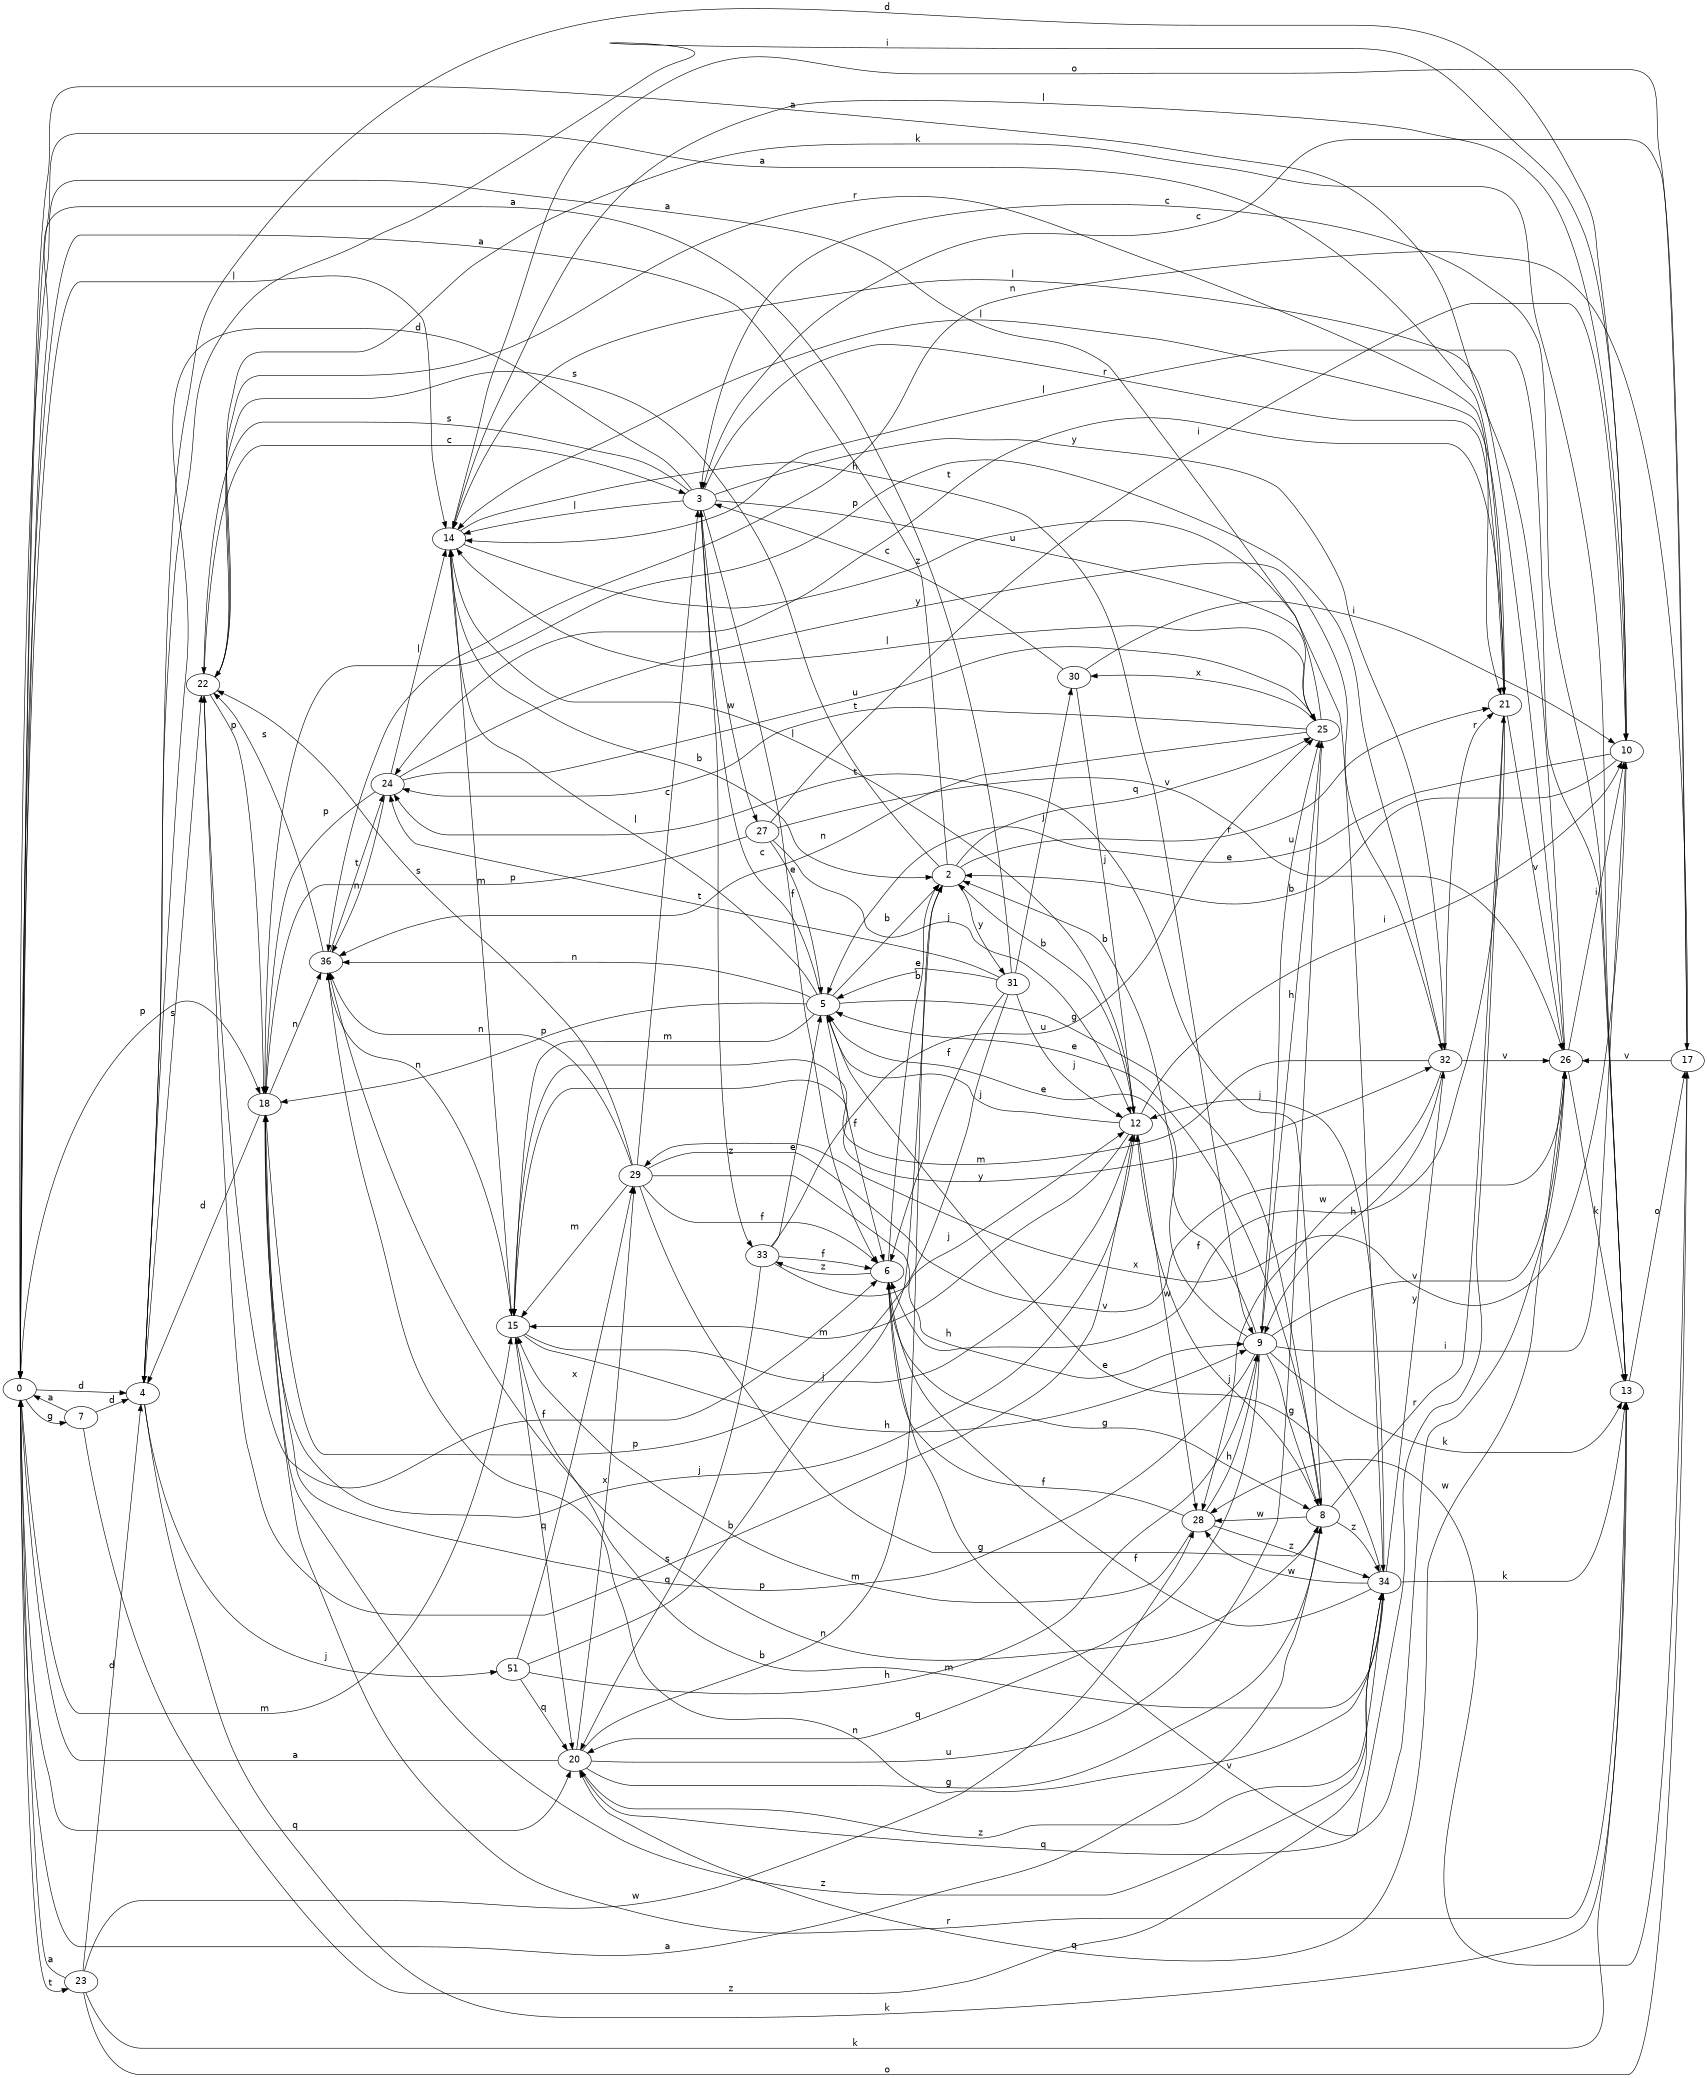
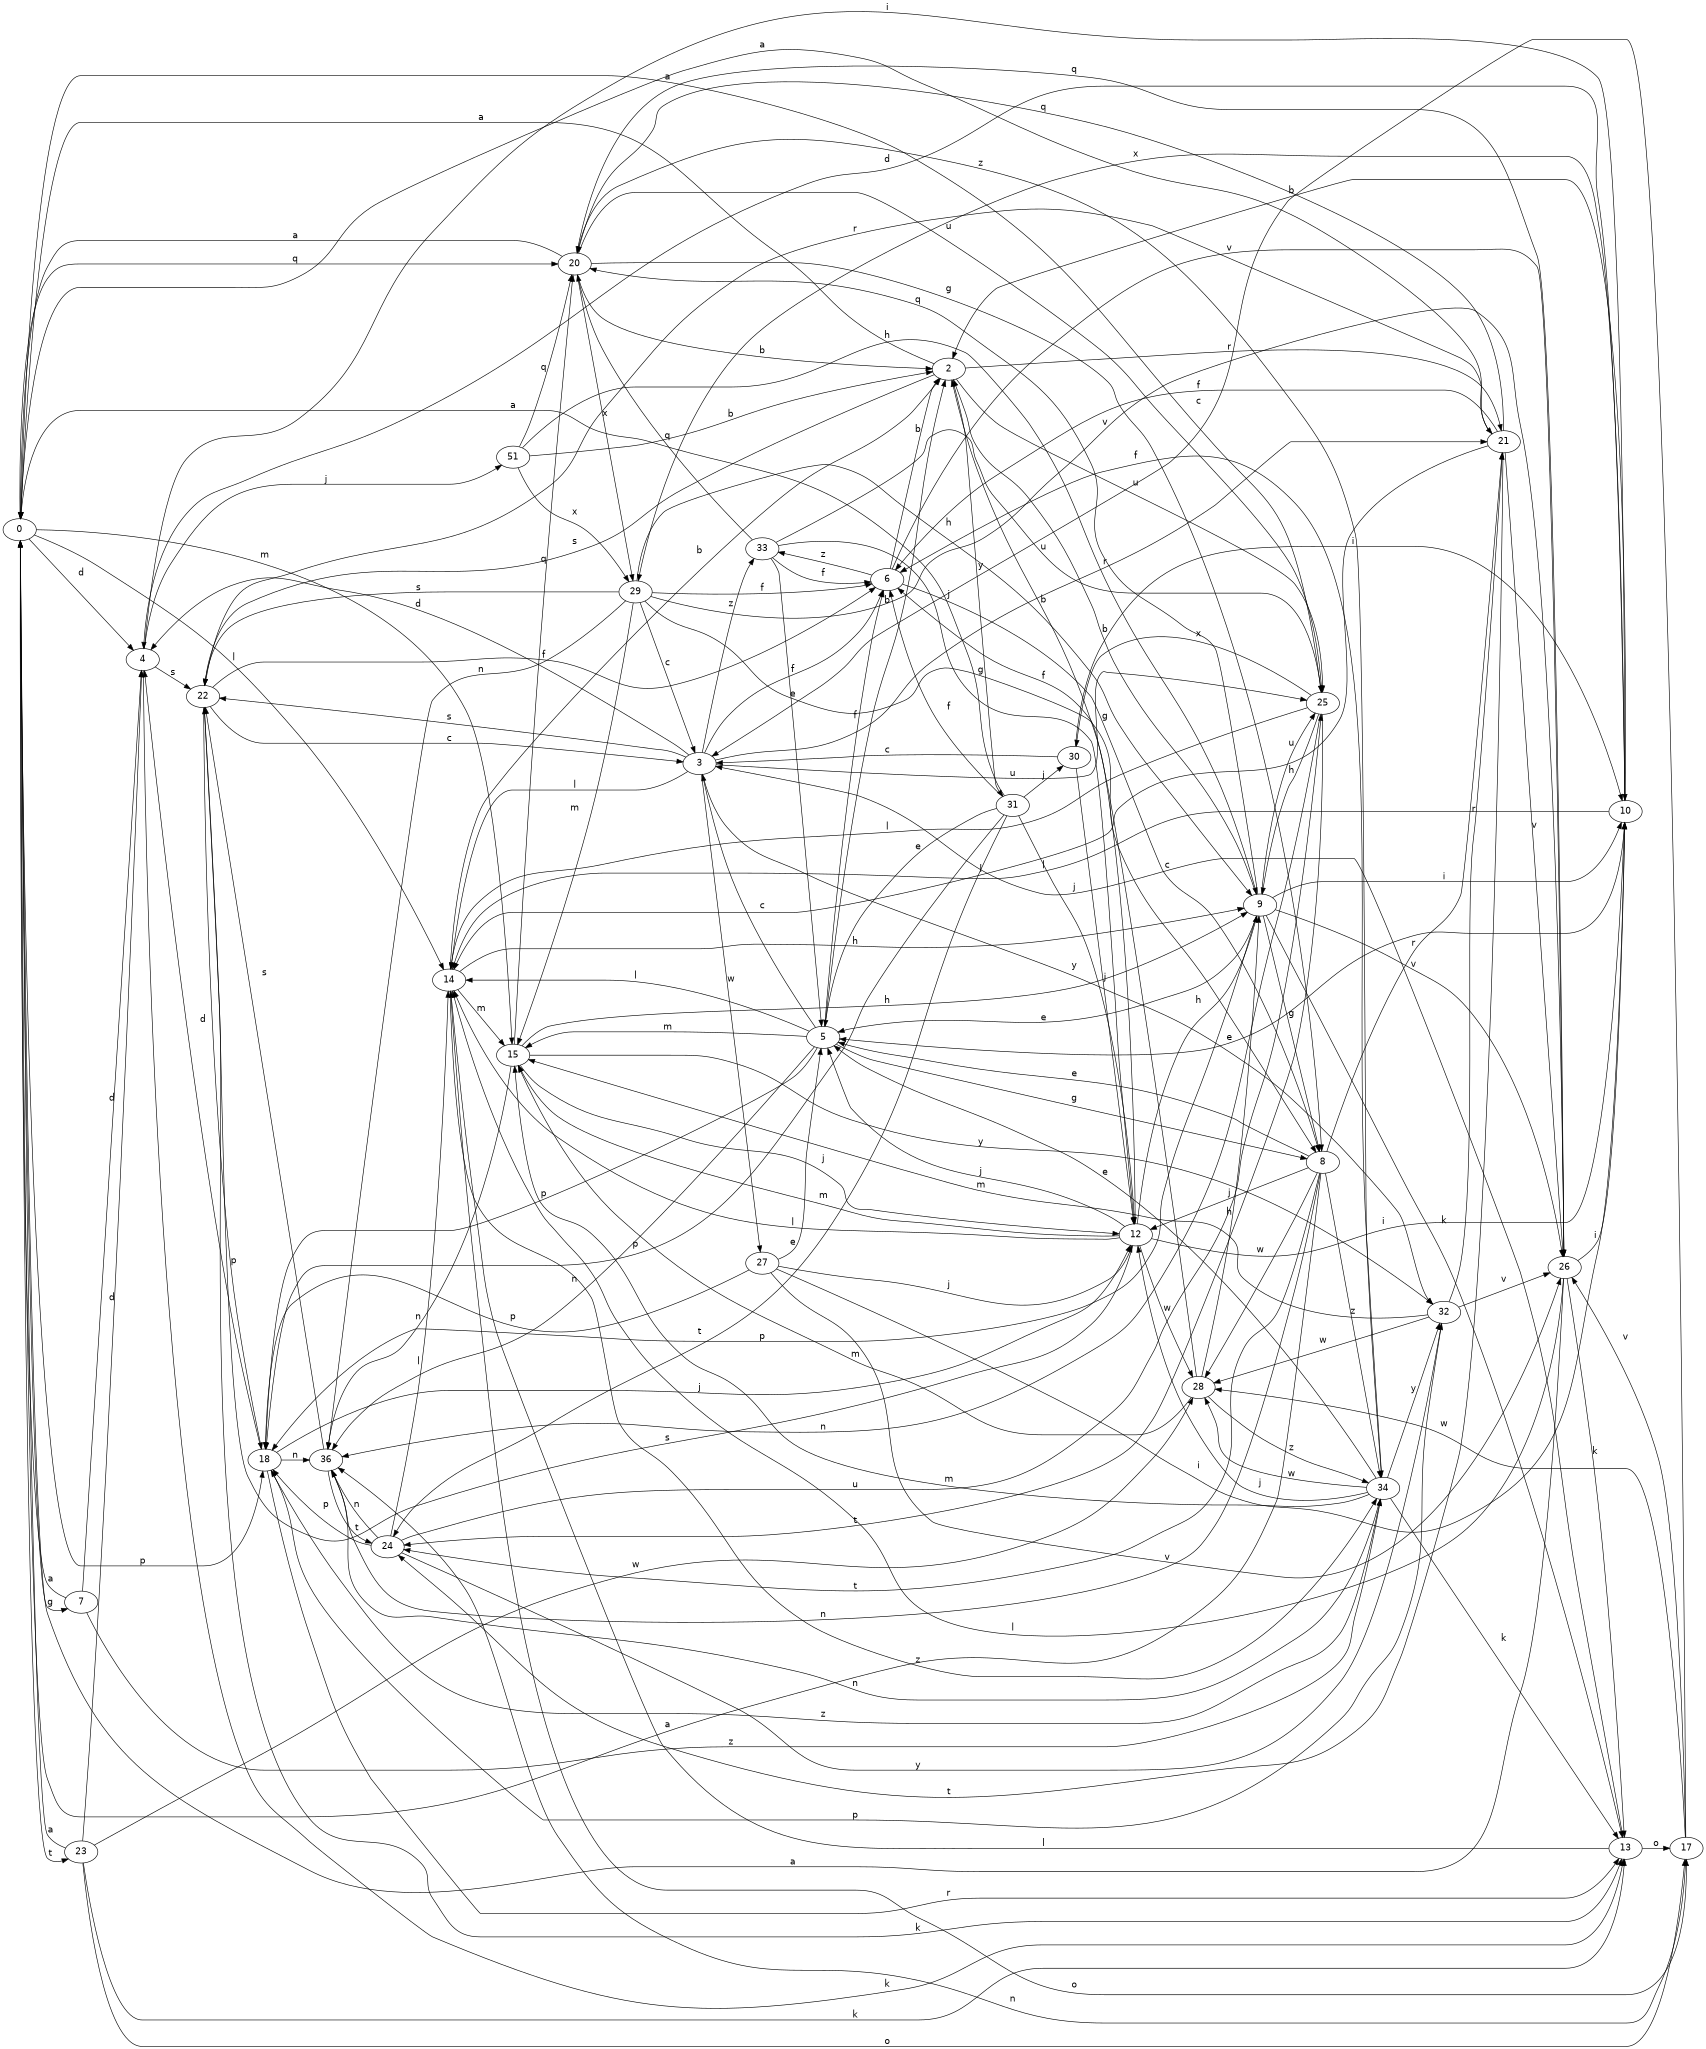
(1136, 790) -> (1136, 483)
(1374, 1202) -> (1174, 1063)
